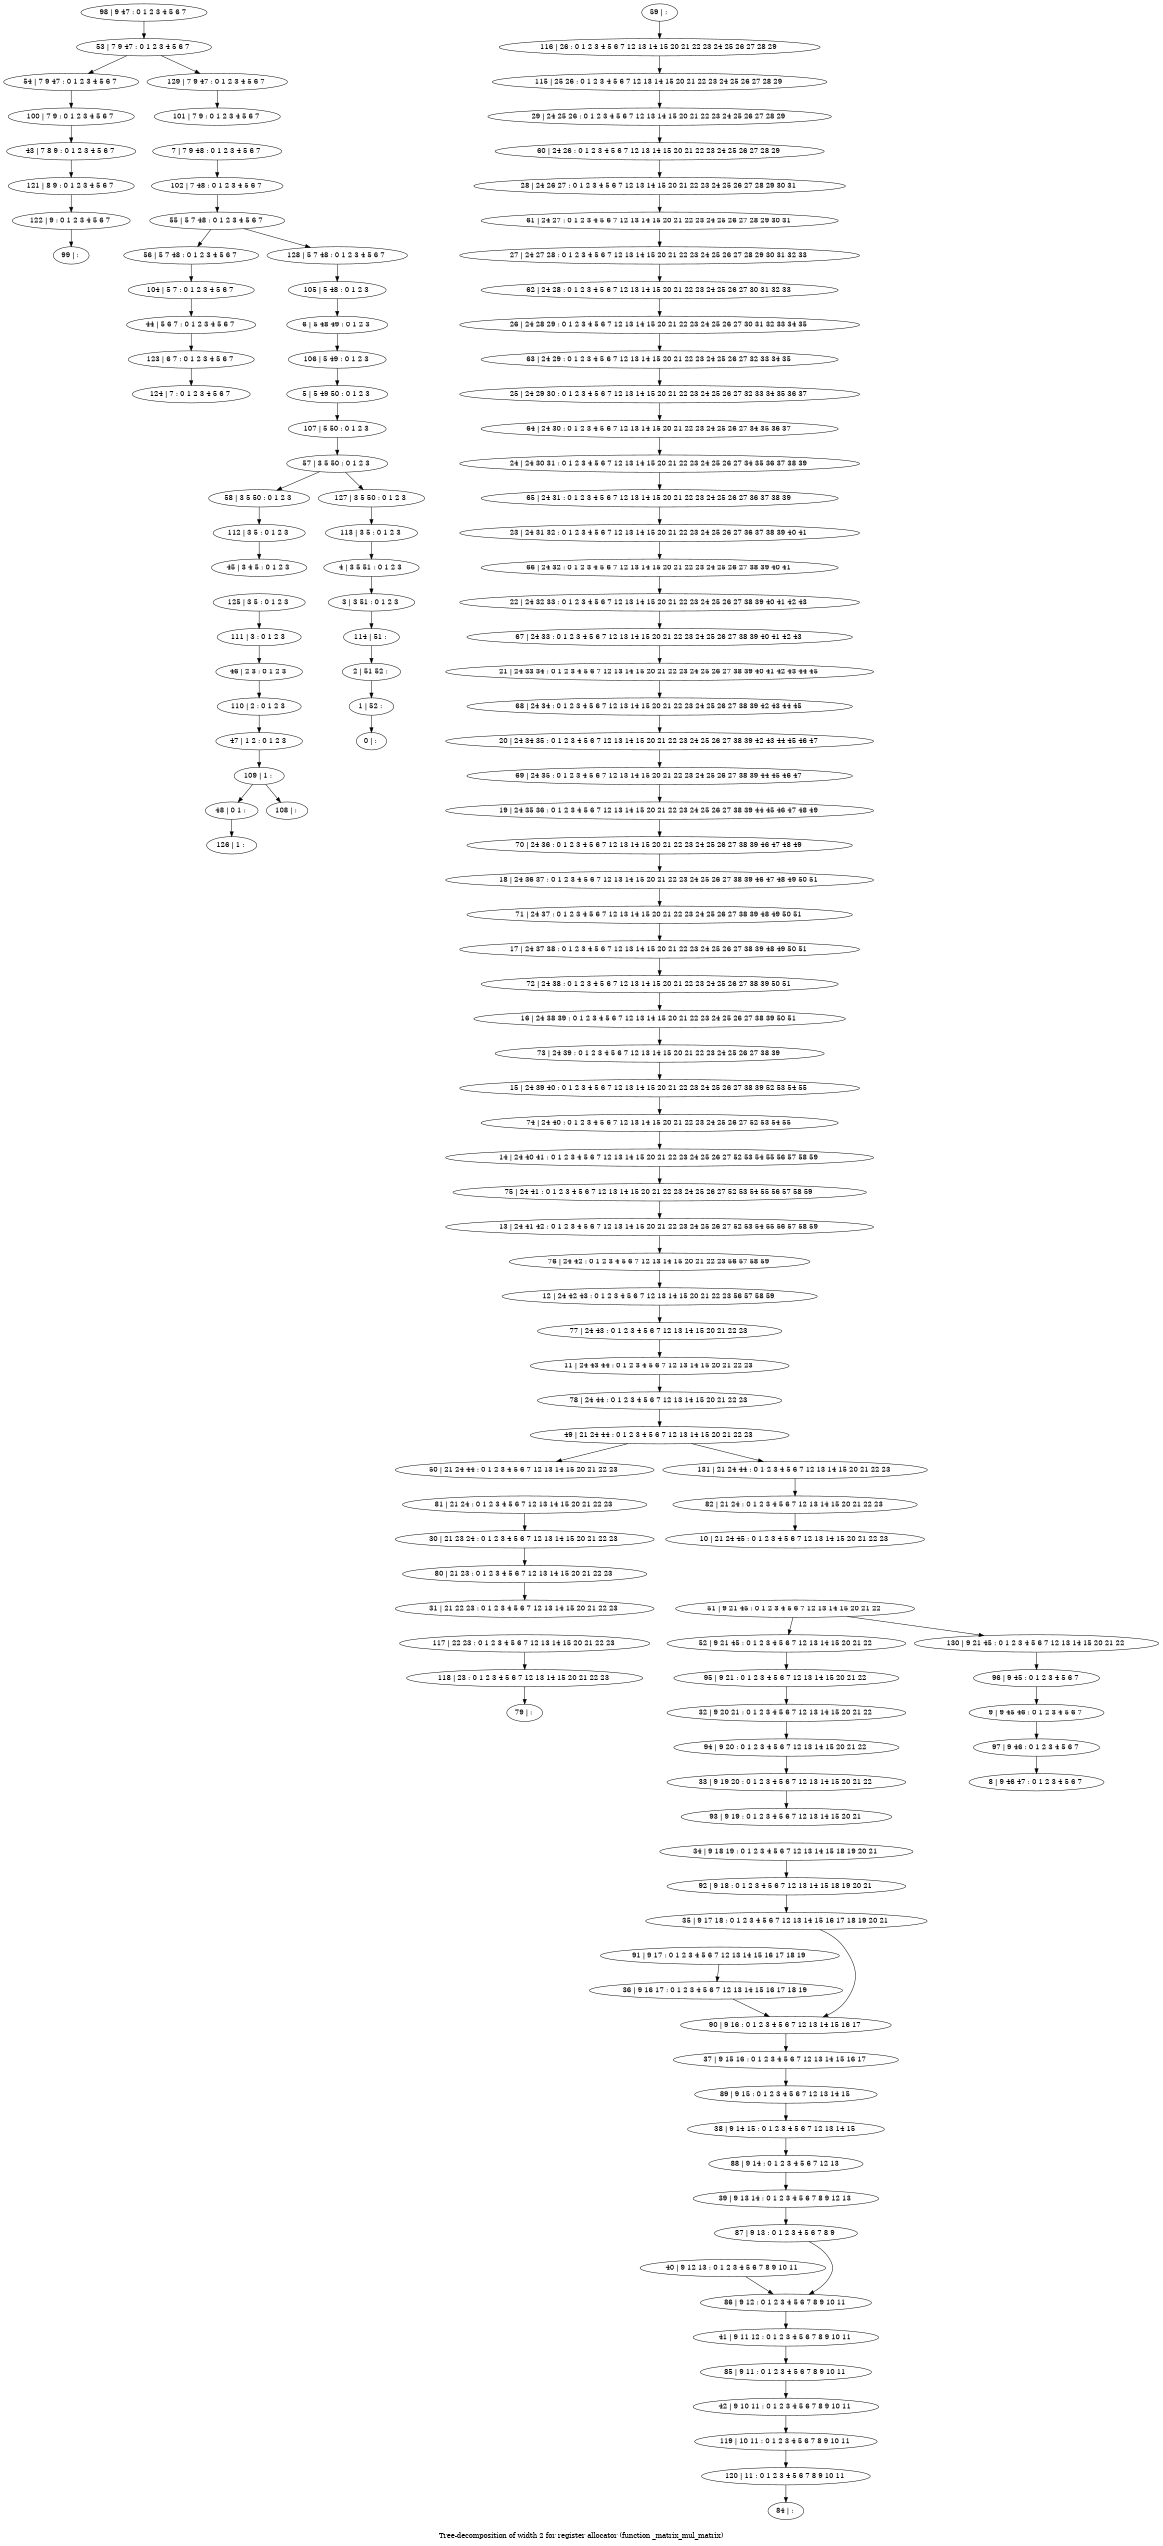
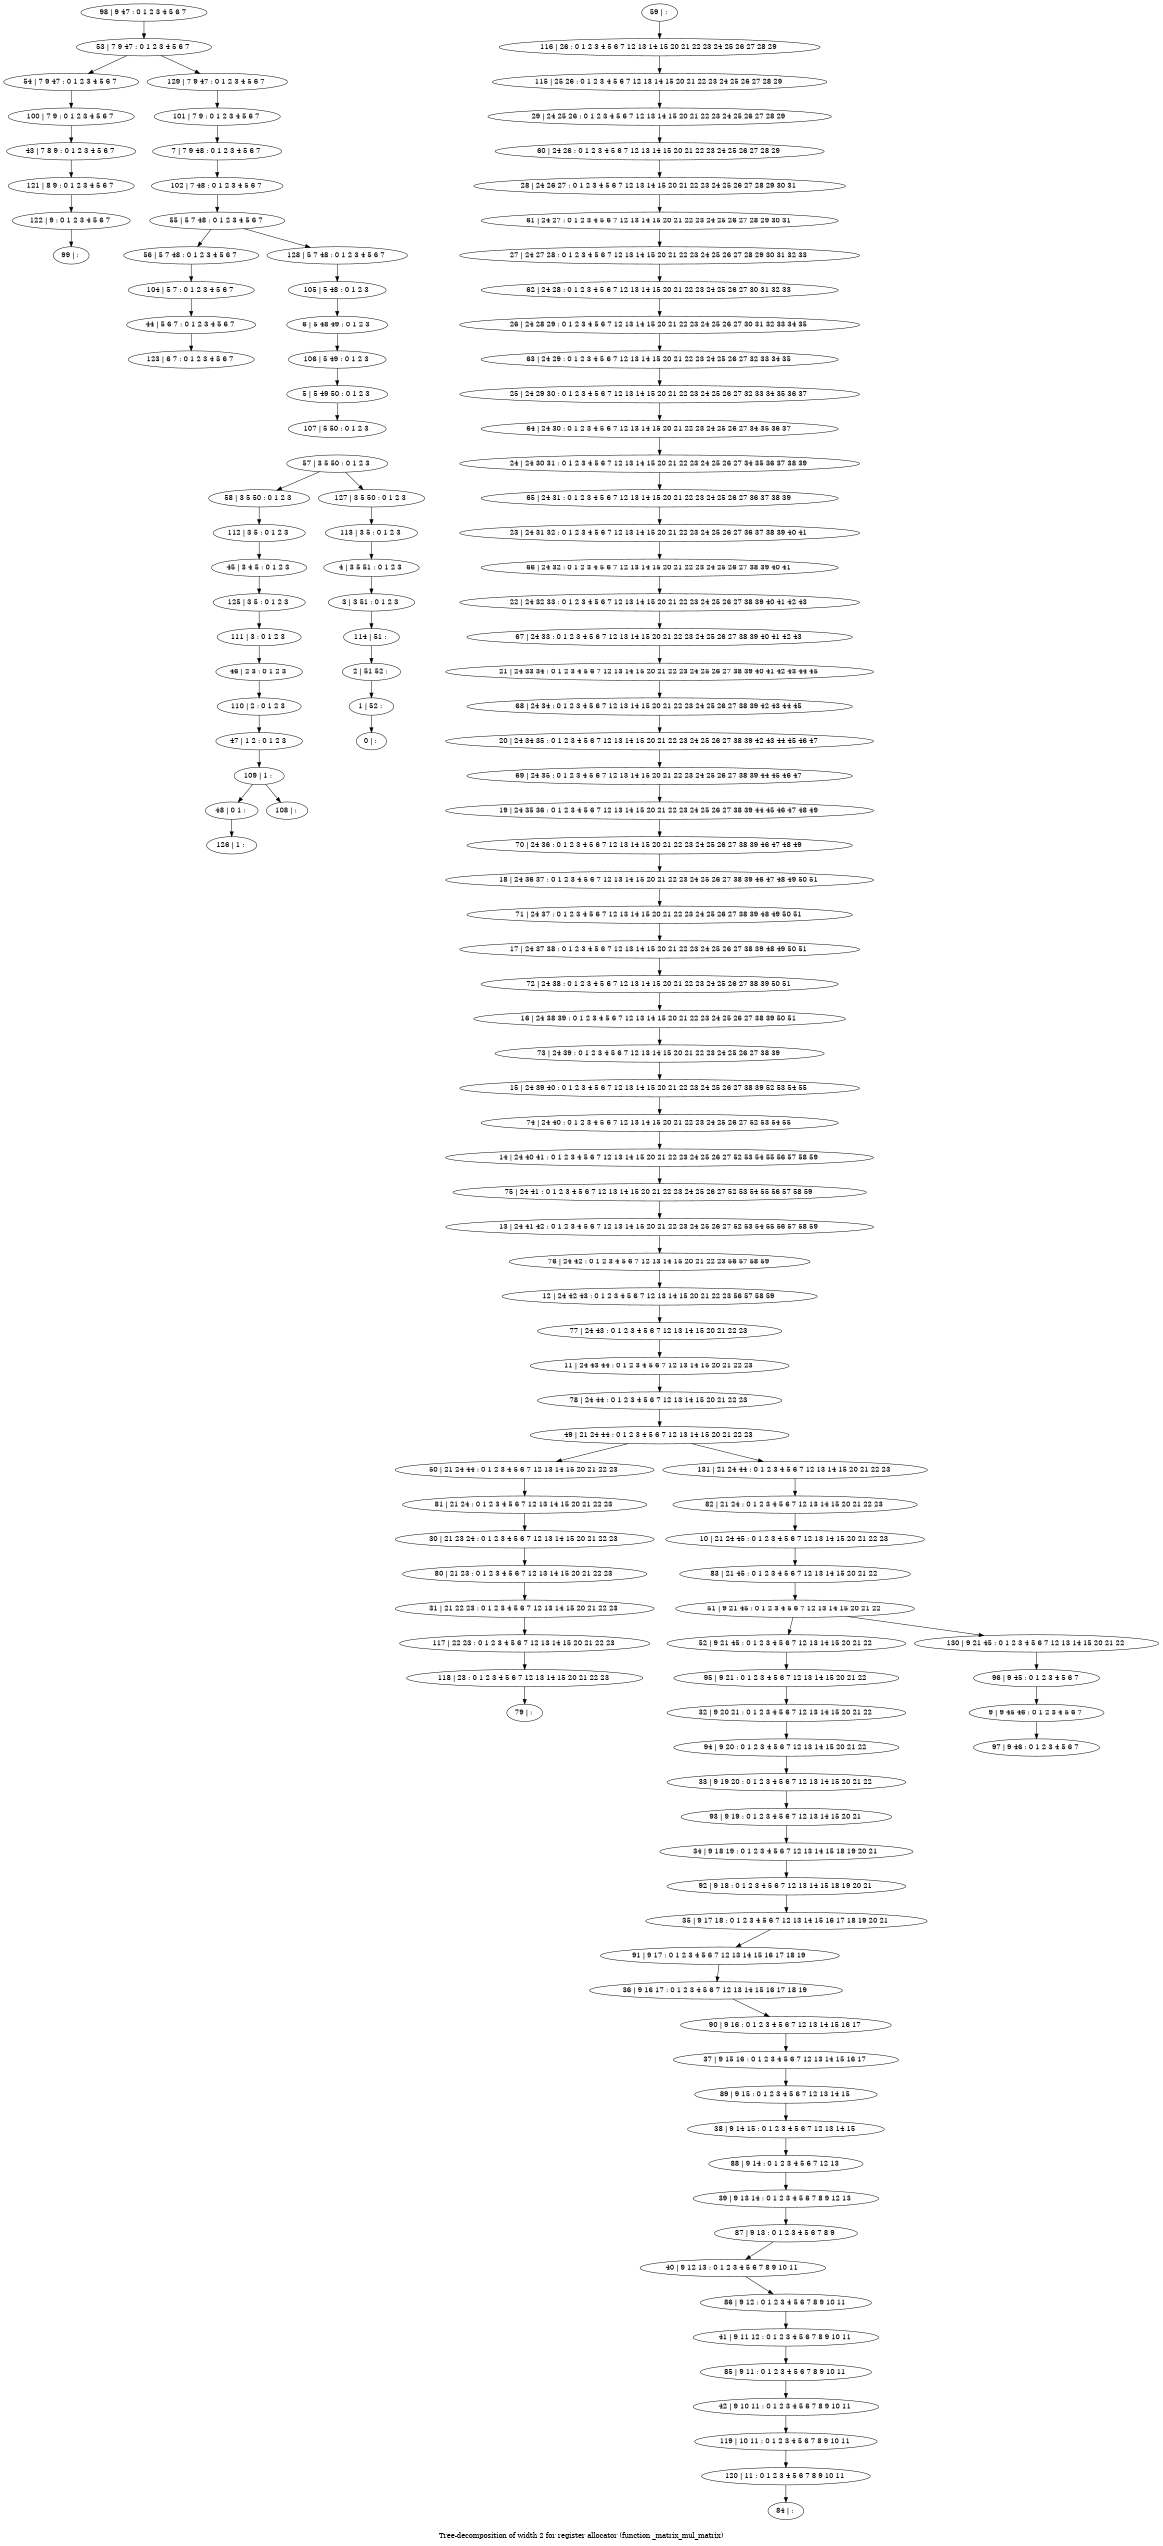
none -> (217, 132)
(191, 394) -> none
(337, 444) -> none
none -> (259, 583)
none -> (525, 1485)
none -> (795, 1574)
none -> (525, 1624)
(1037, 1782) -> none
none -> (786, 1832)
(855, 1970) -> (755, 1937)
(832, 2265) -> (761, 2249)
